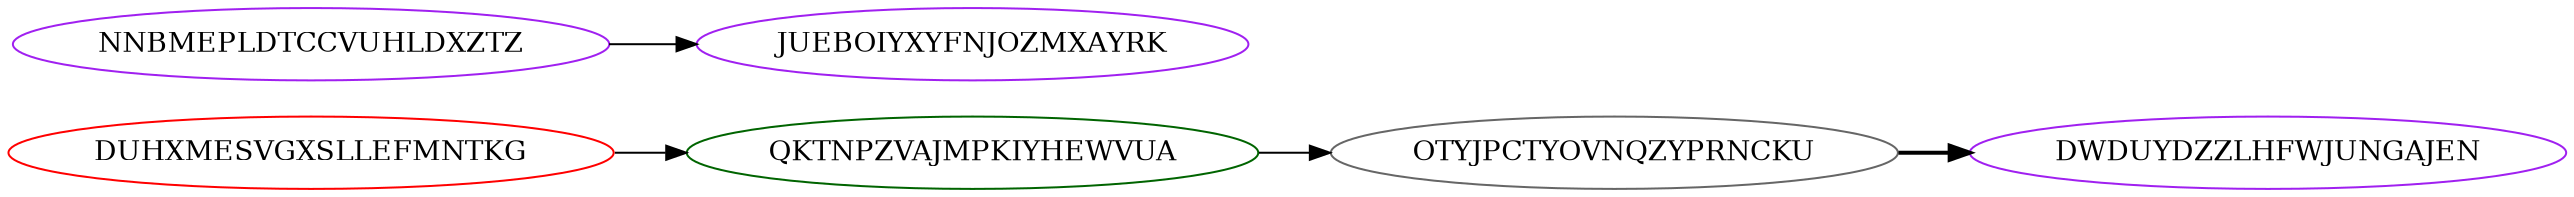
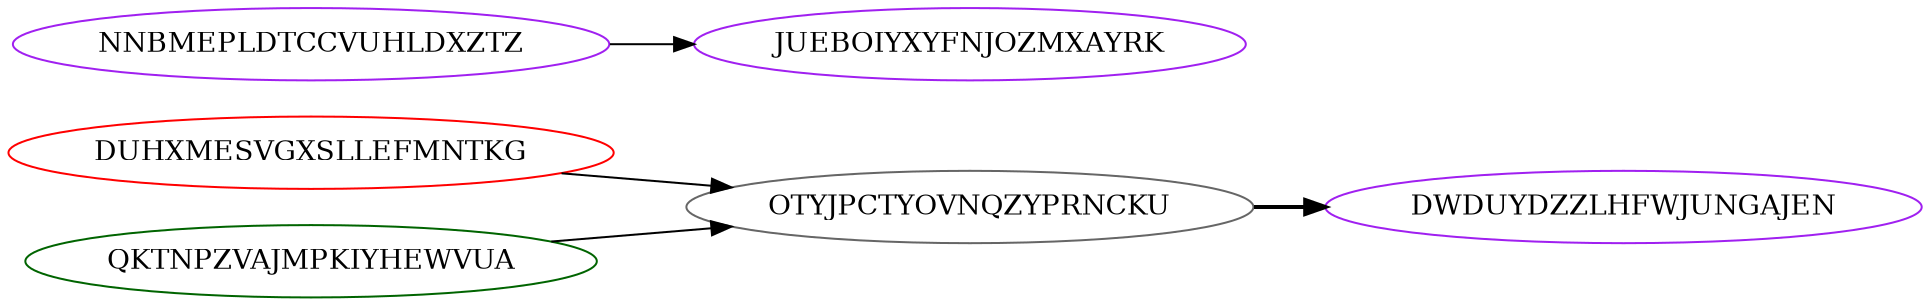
(640, 153) -> (636, 180)
